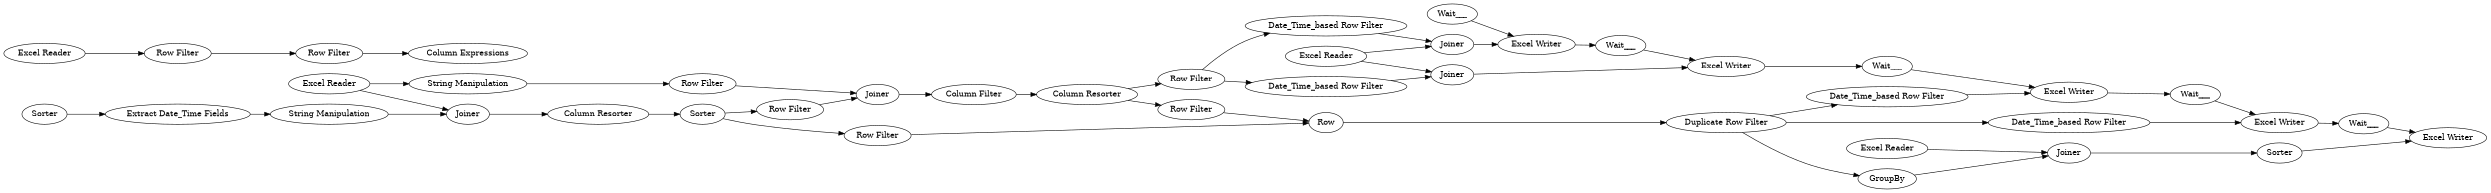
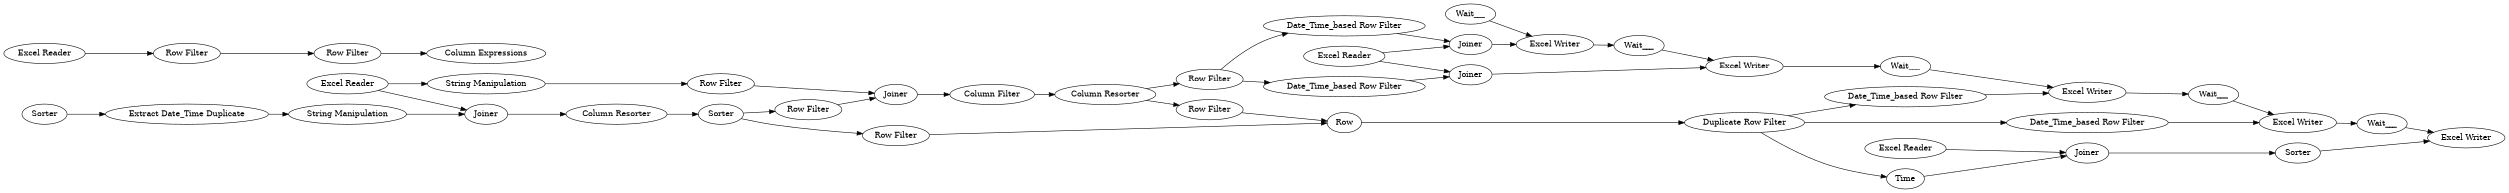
(178, 114) -> (187, 114)
(1887, 179) -> (1905, 179)
